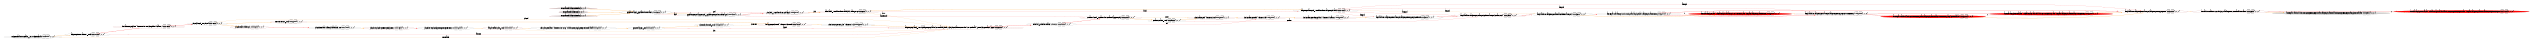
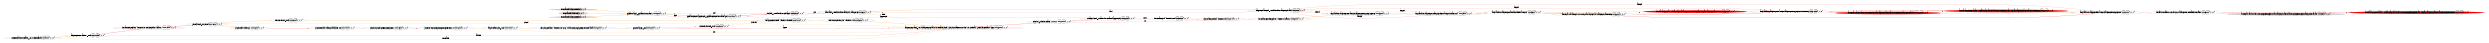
(1167, 21) -> none
